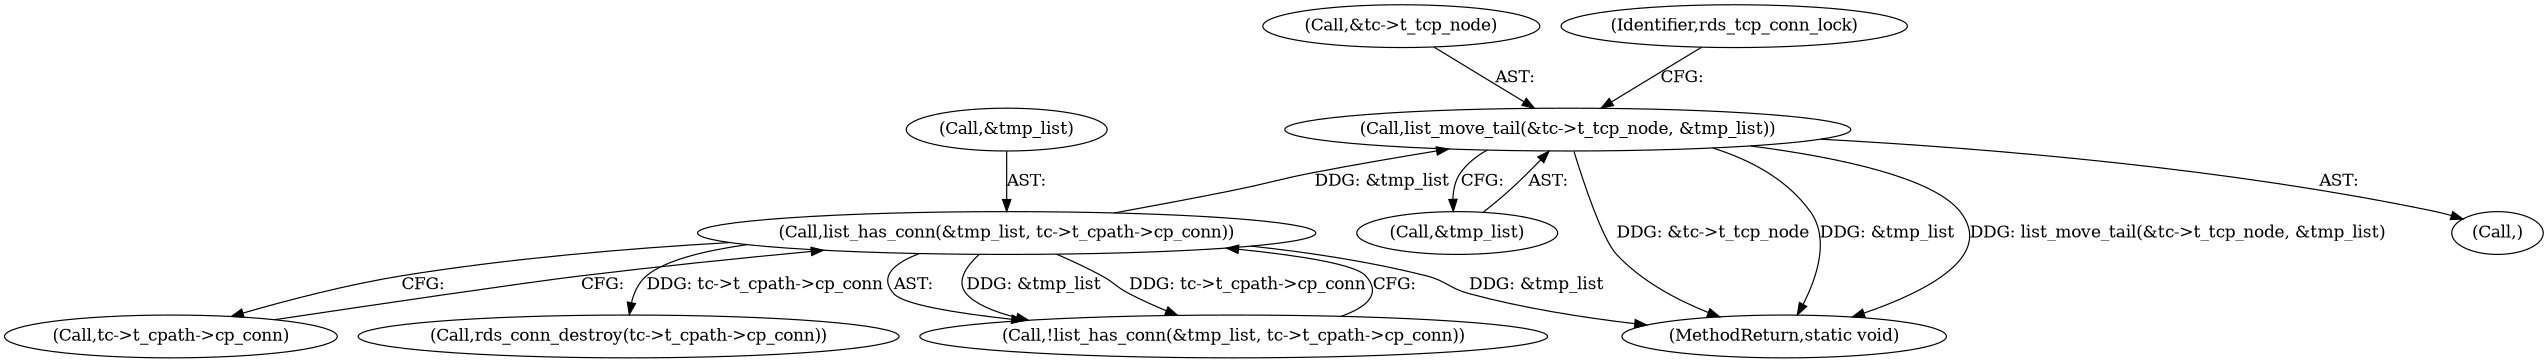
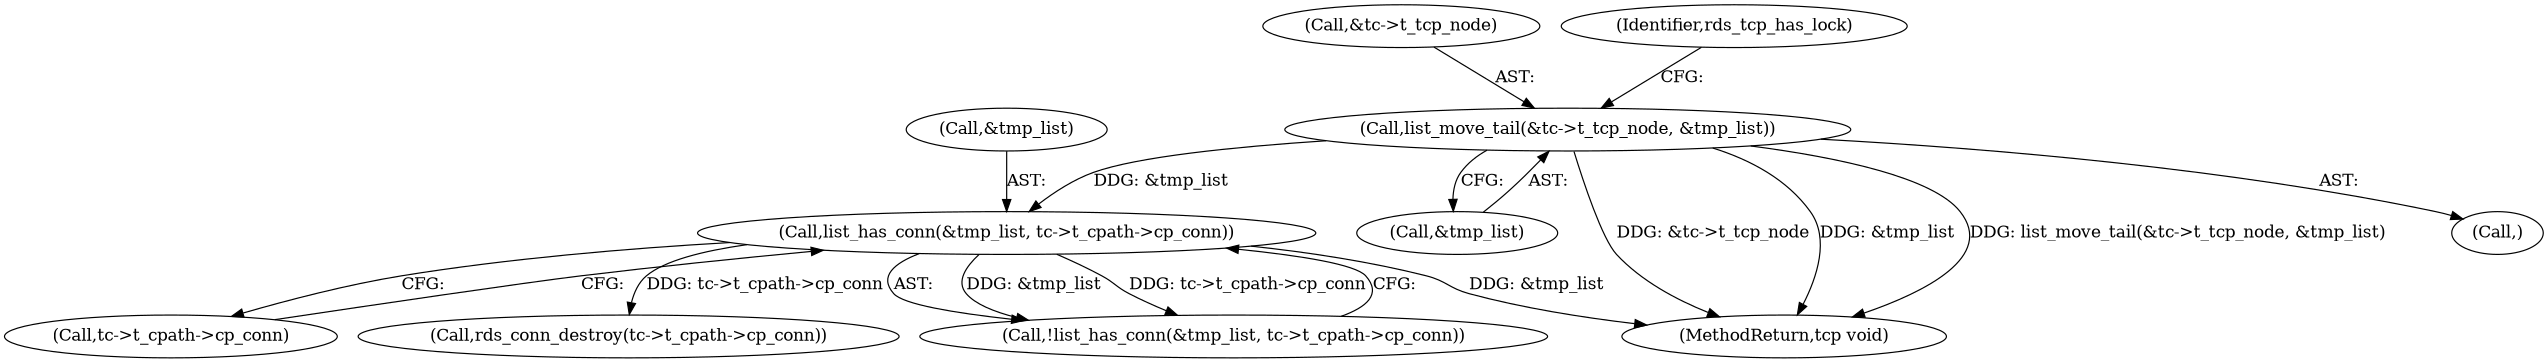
(1734, 26) -> (1734, 26)
(1275, 181) -> (1178, 155)
(1784, 336) -> (1784, 336)
